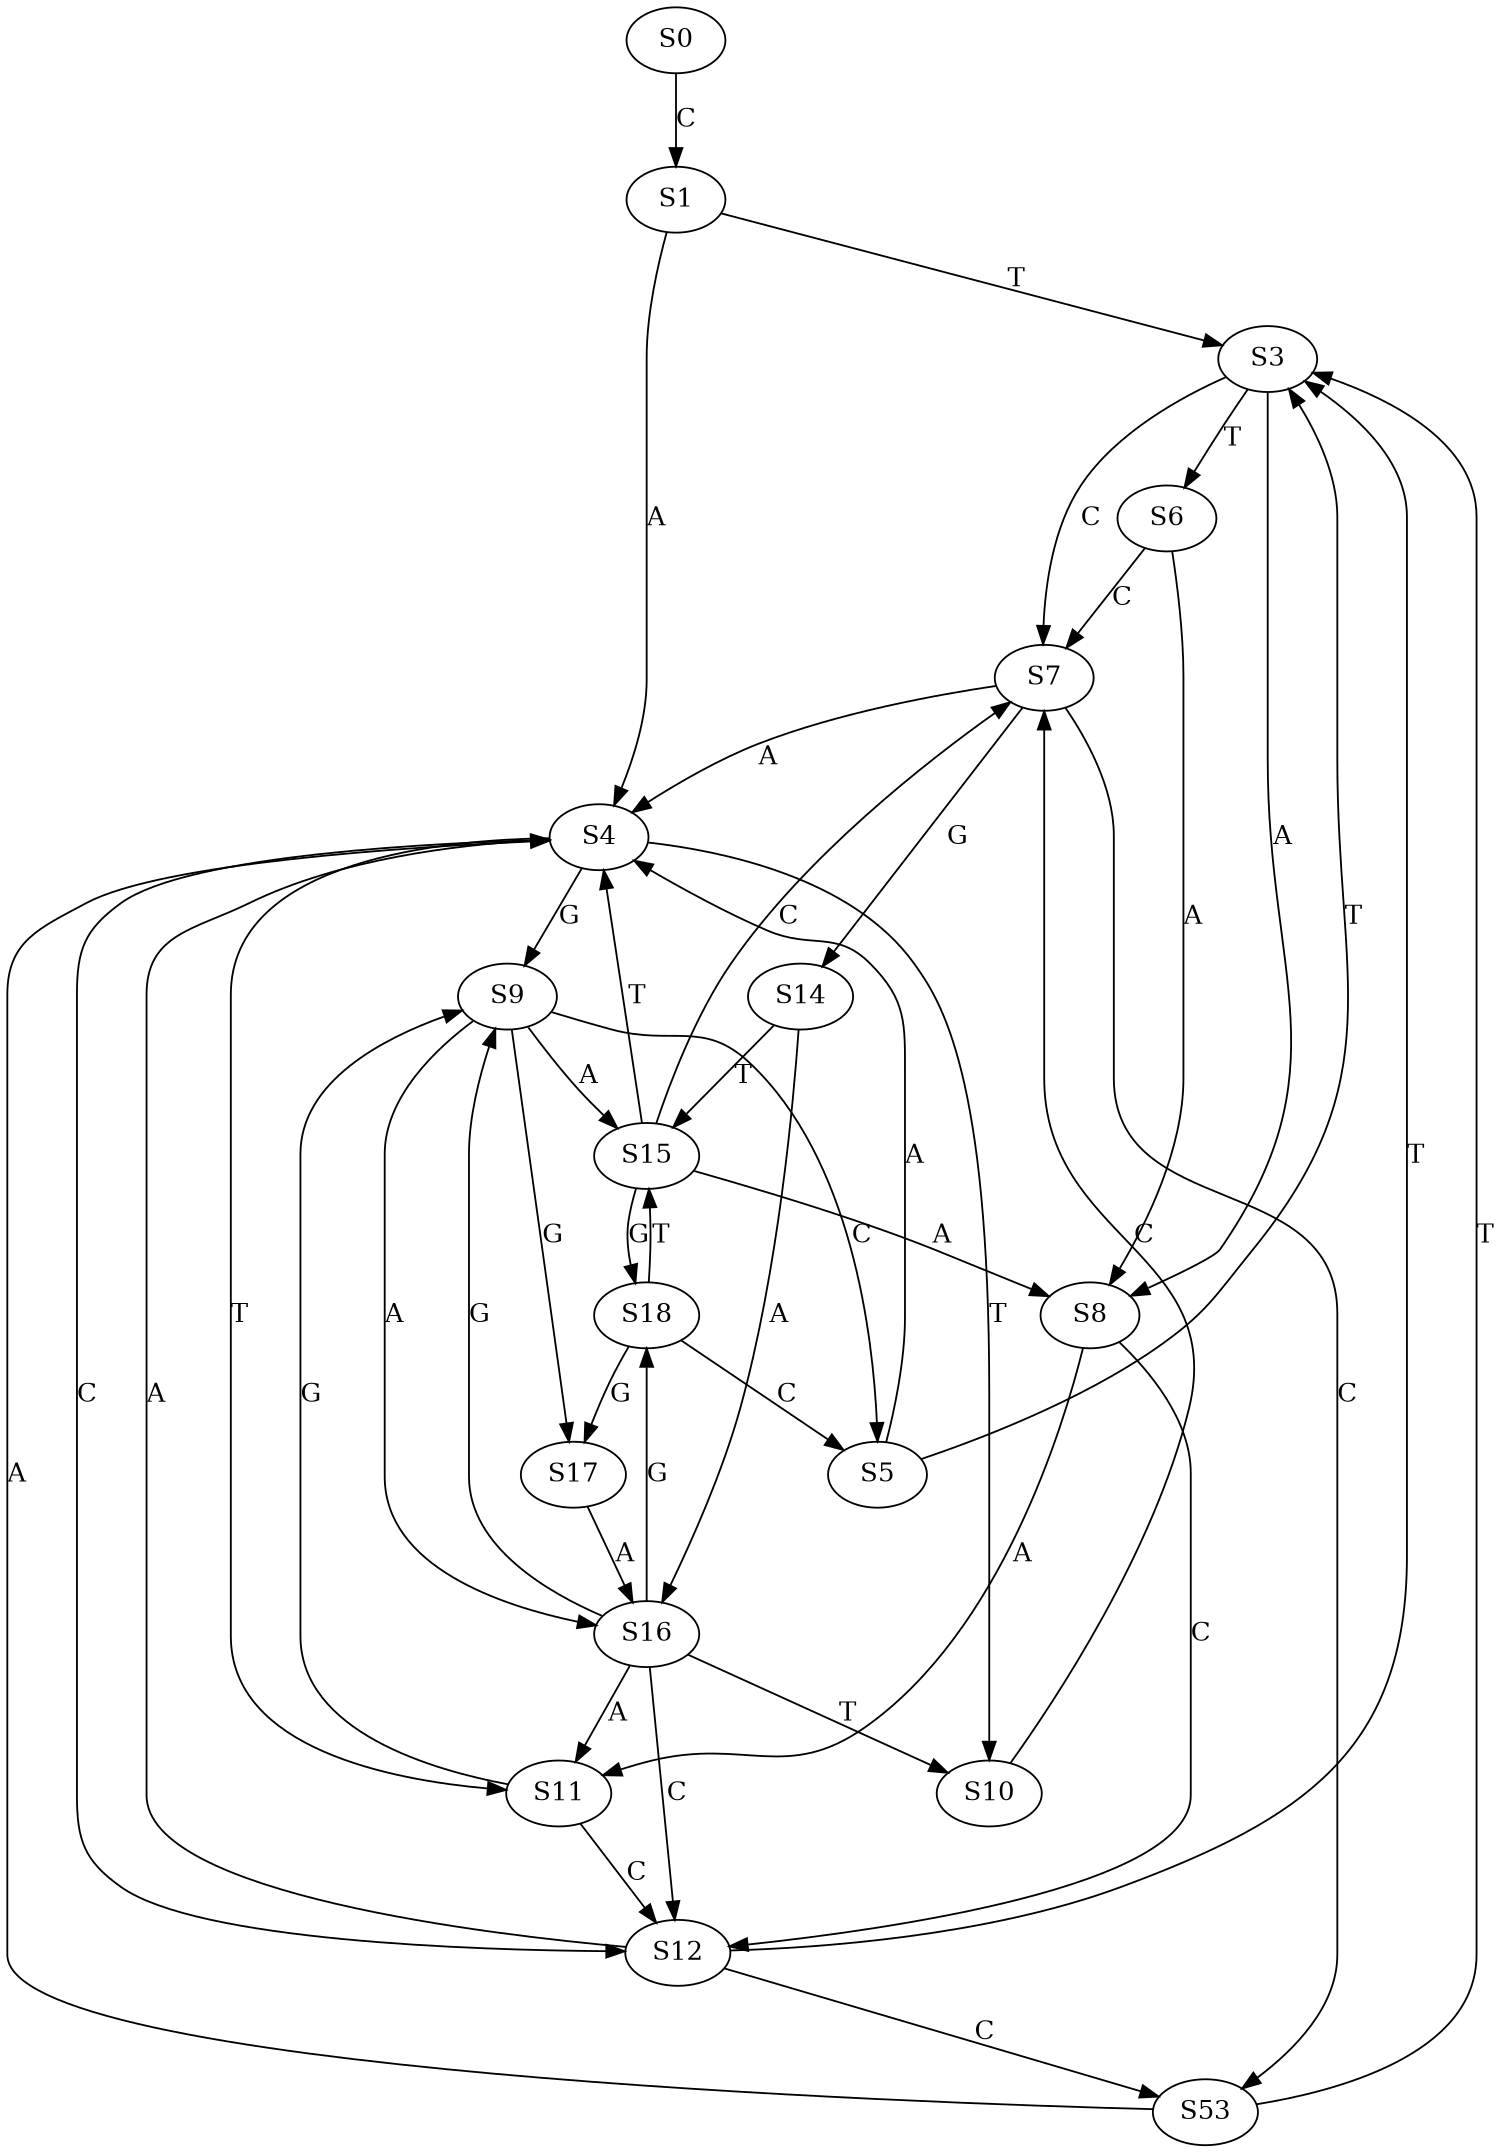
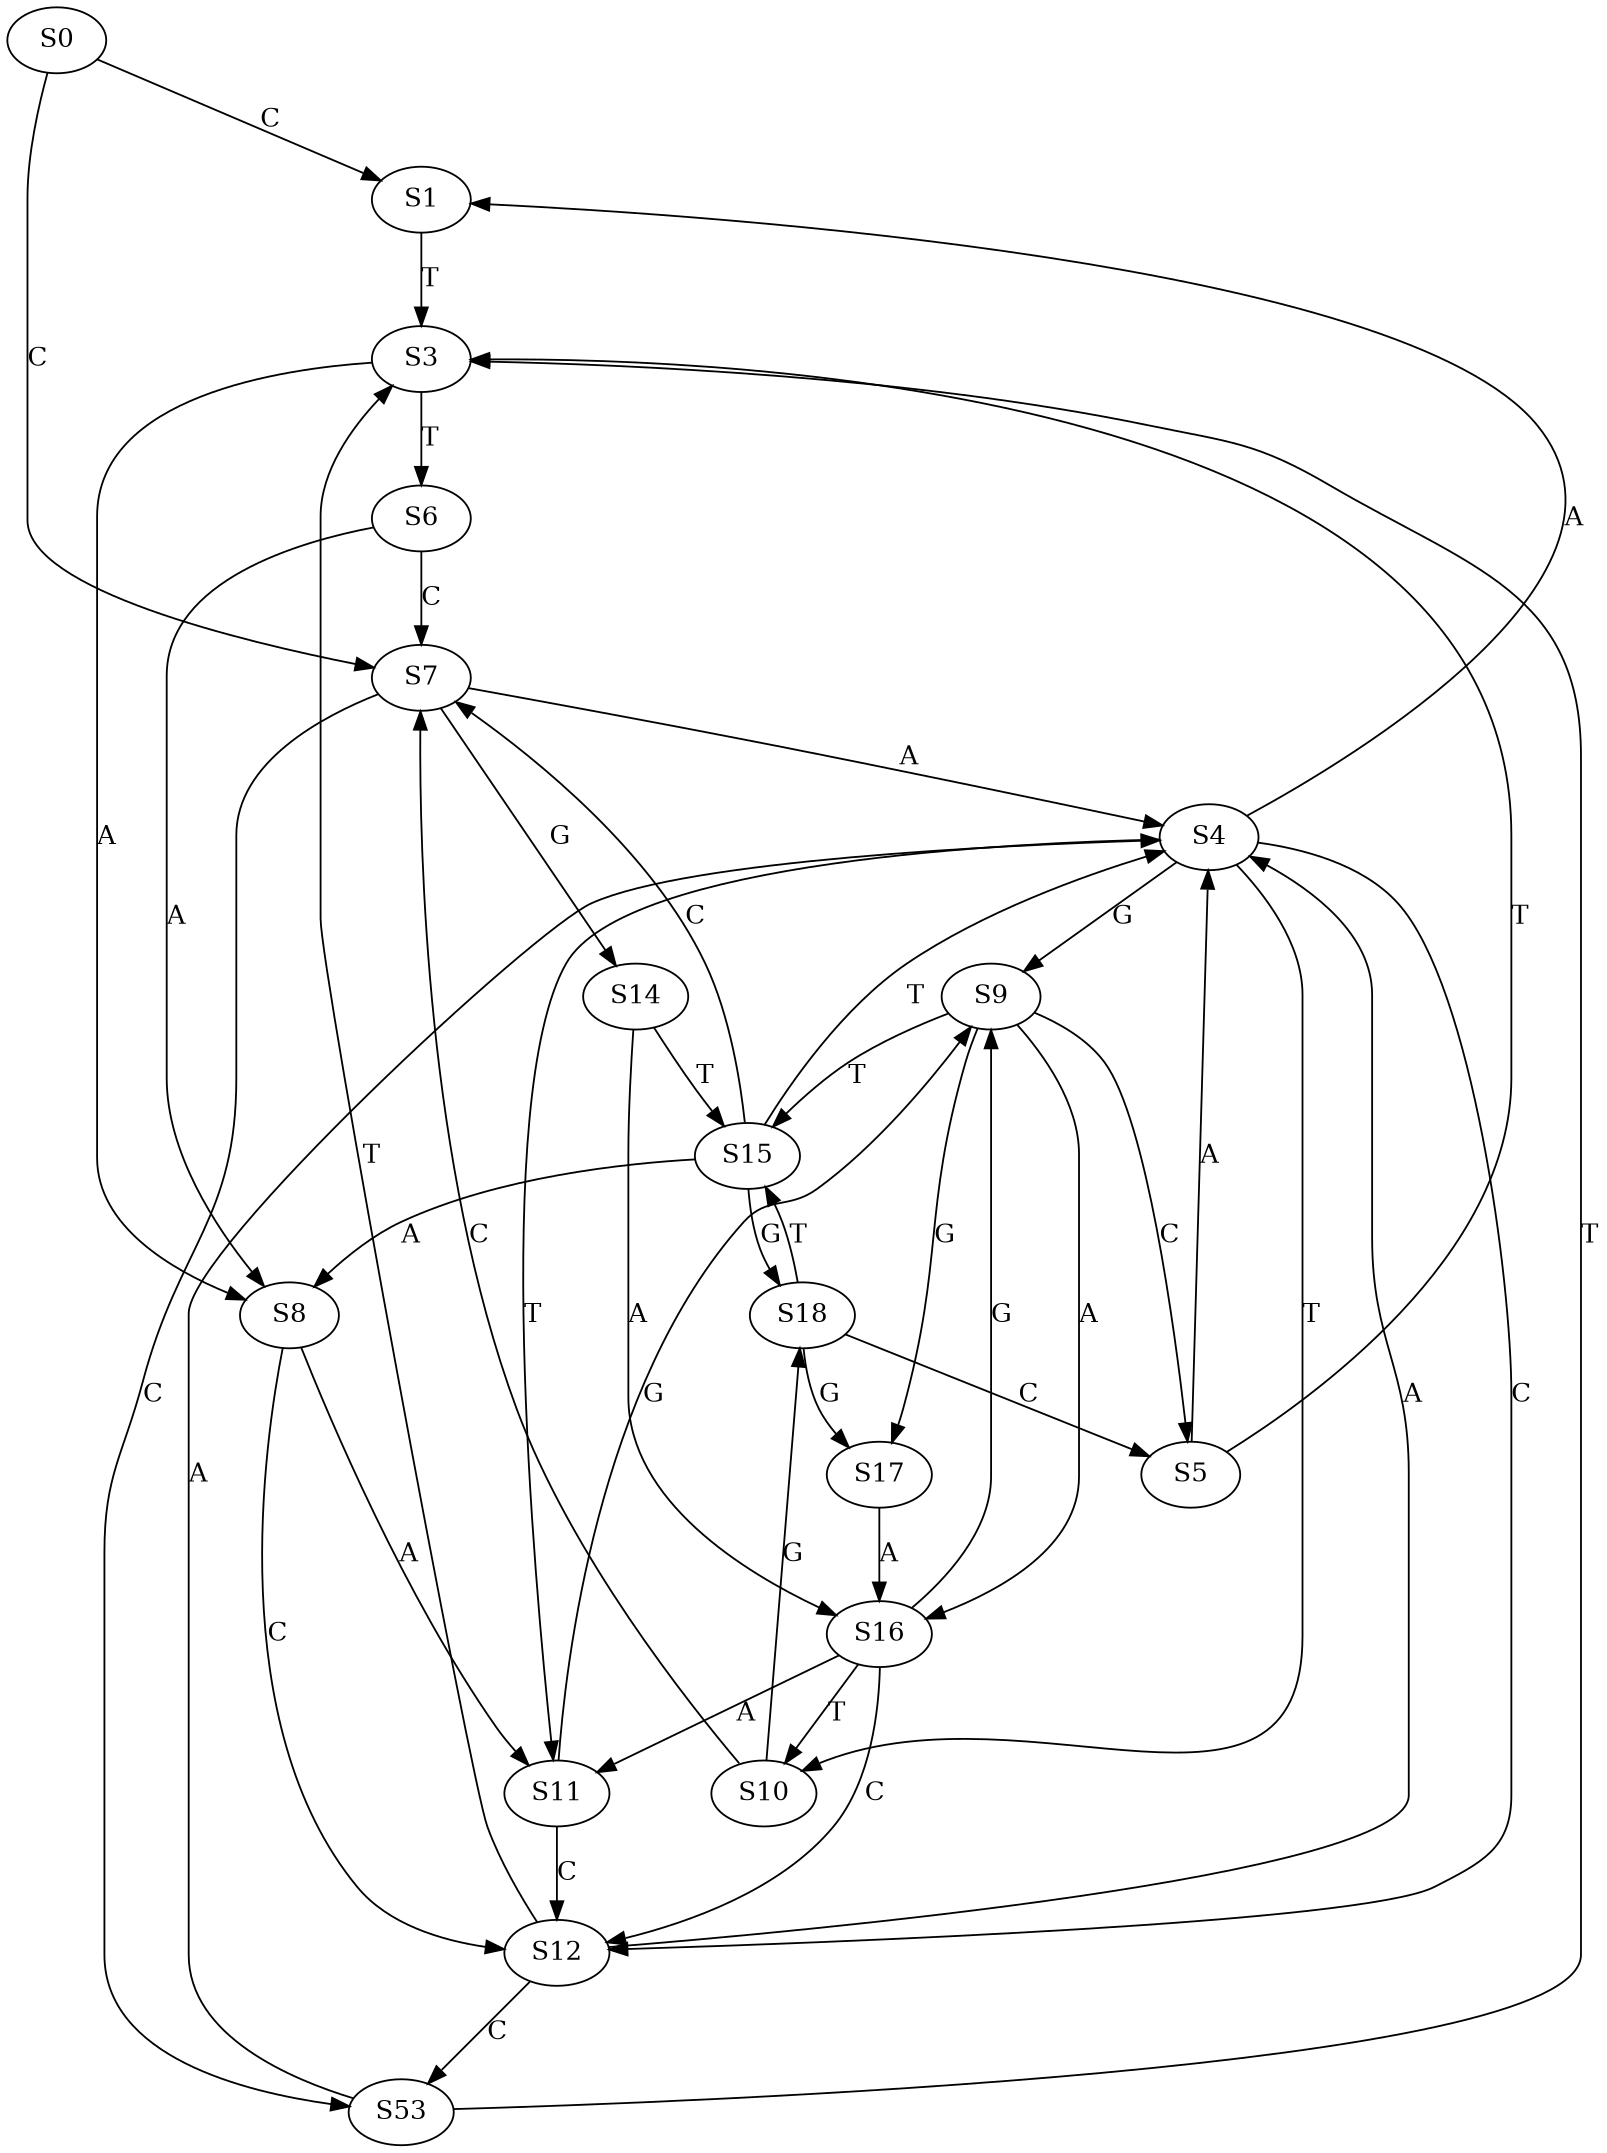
(1092, 471) -> (27, 481)
(647, 511) -> (1296, 310)
(588, 1076) -> (857, 1076)
(647, 1484) -> (782, 1564)
